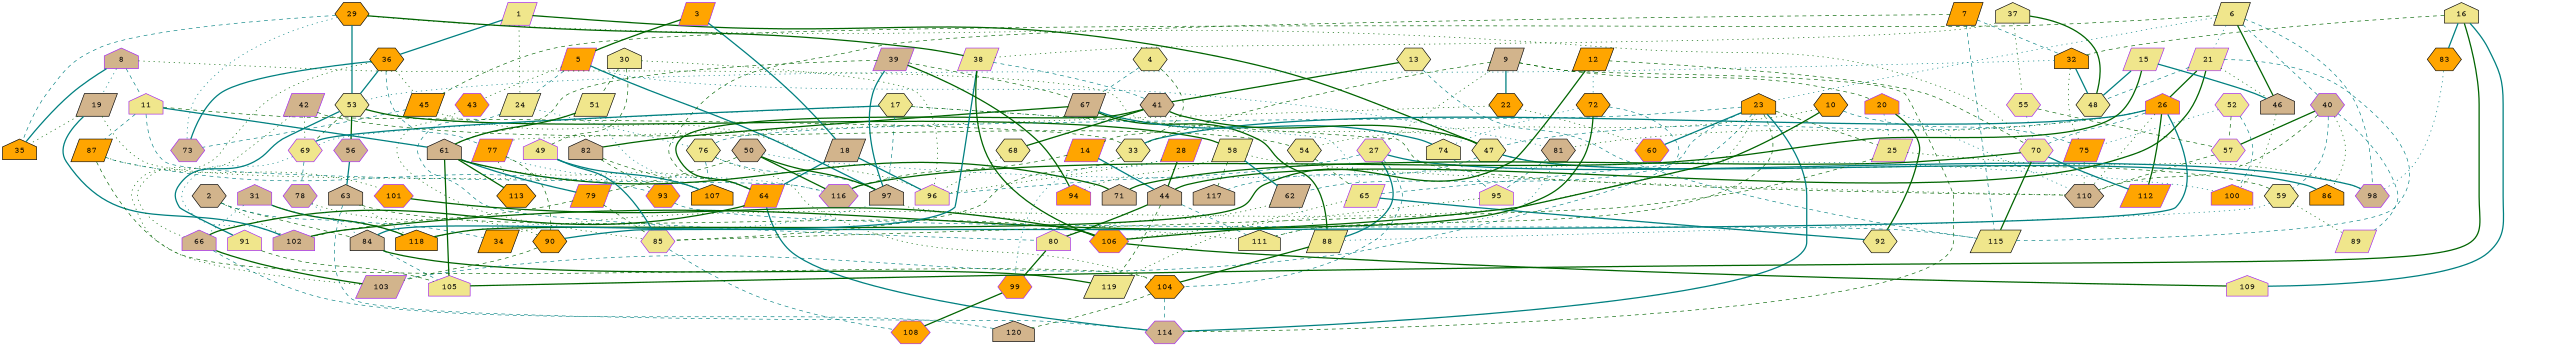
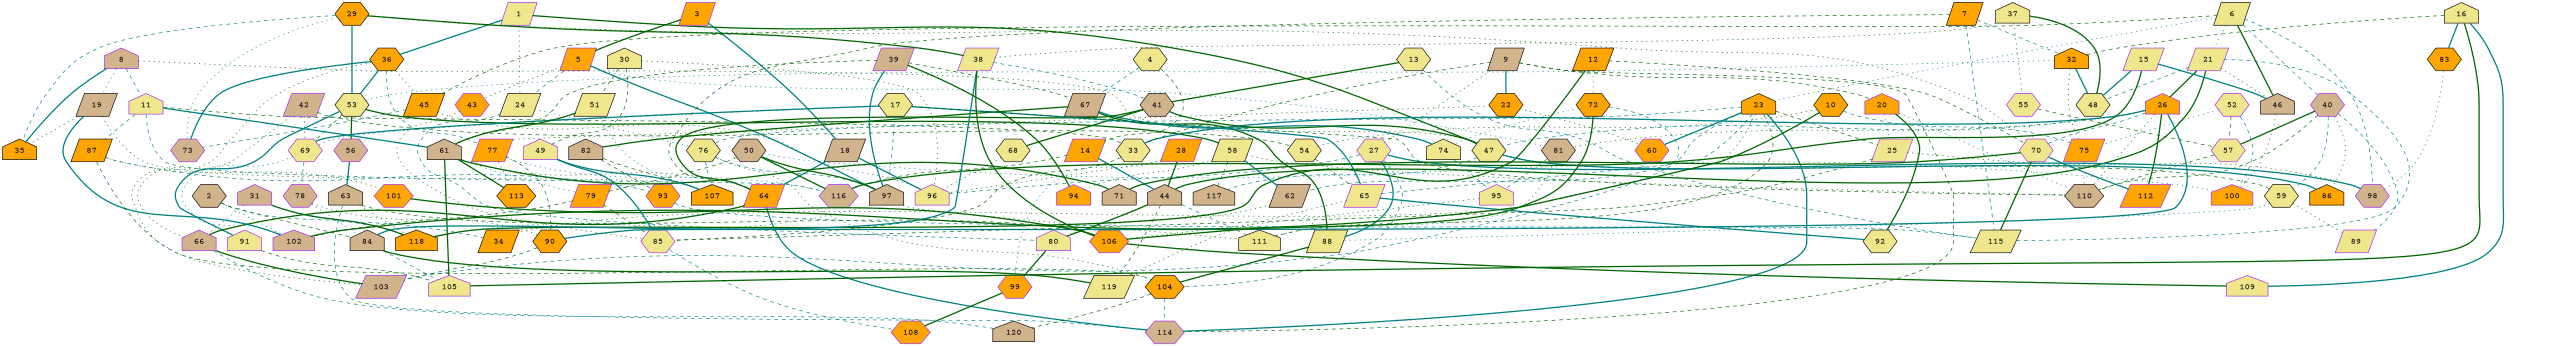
(1148, 123) -> (1148, 123)
(547, 185) -> (547, 185)
